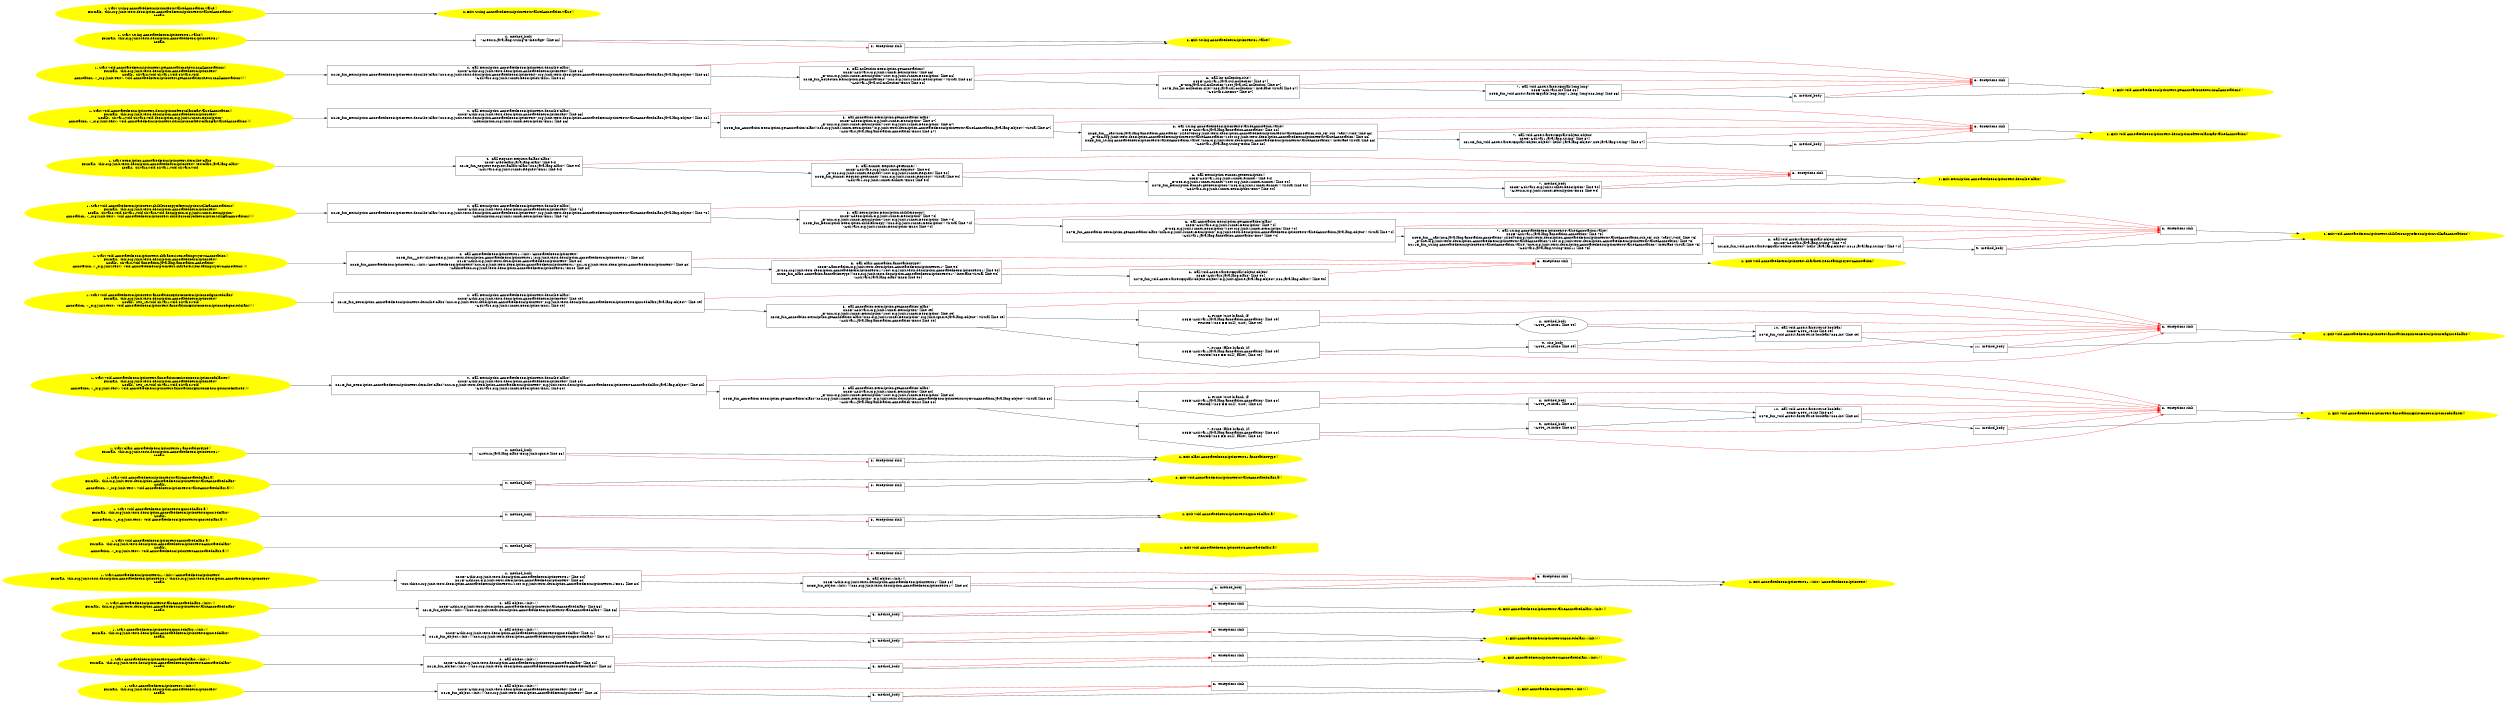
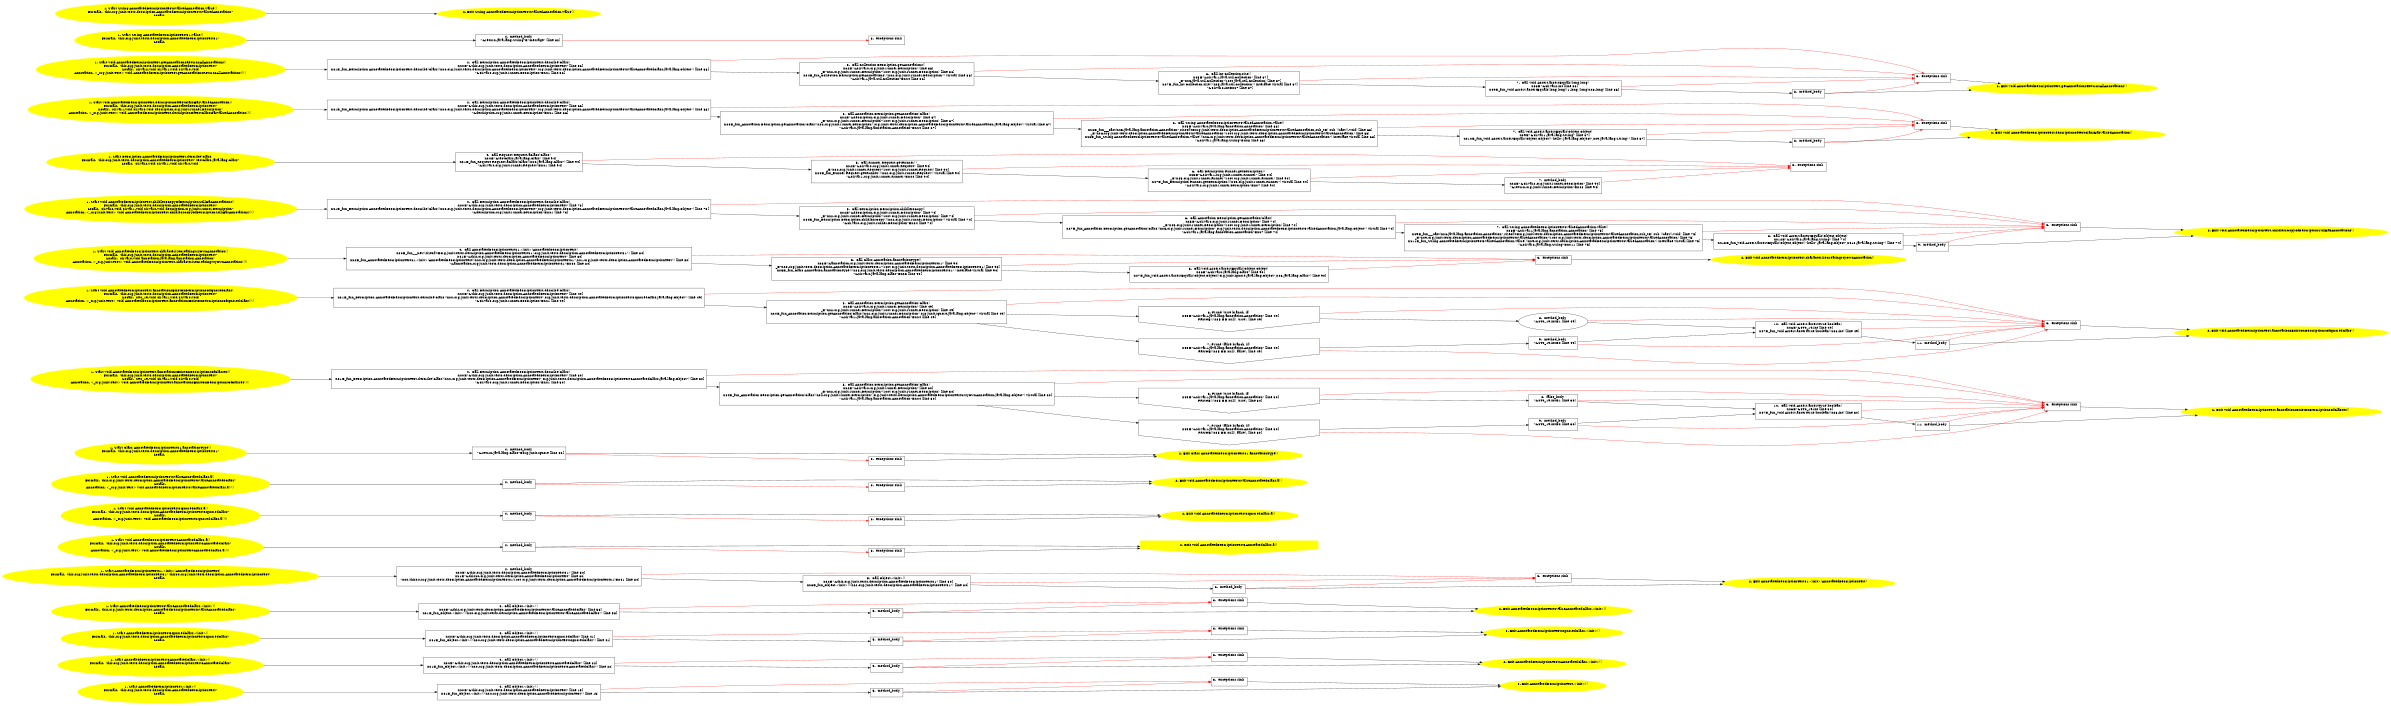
(1229, 42) -> none
(1990, 181) -> none
(1553, 347) -> (1553, 343)
(1553, 404) -> (1553, 401)
